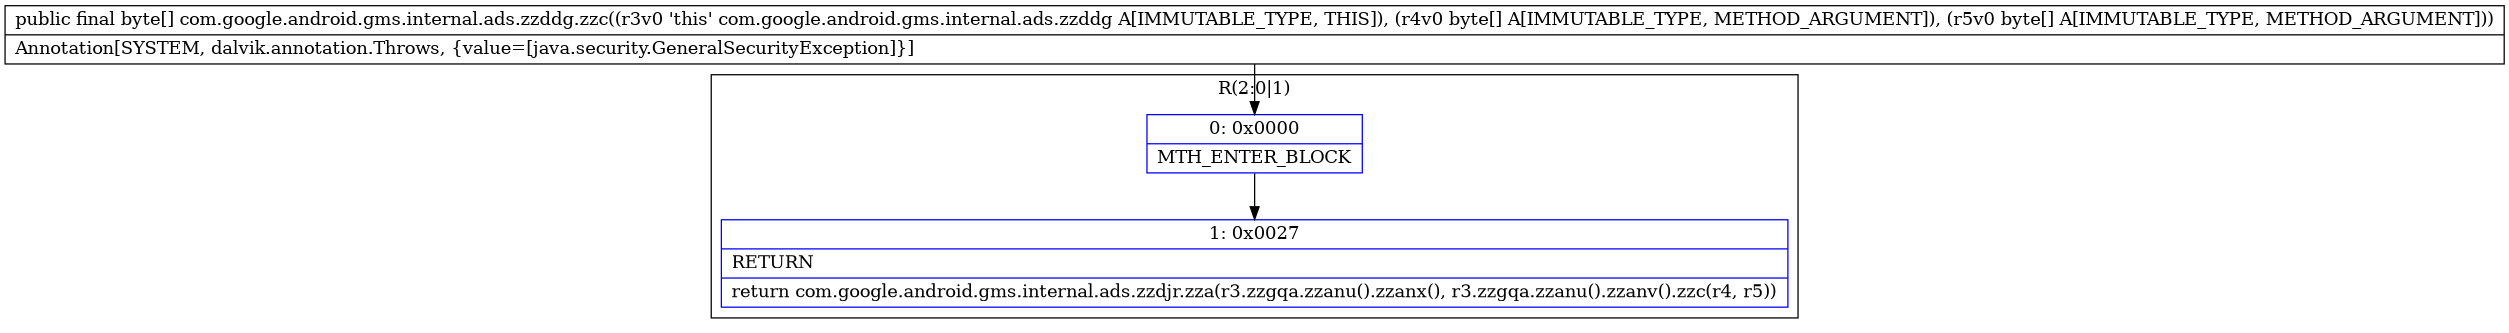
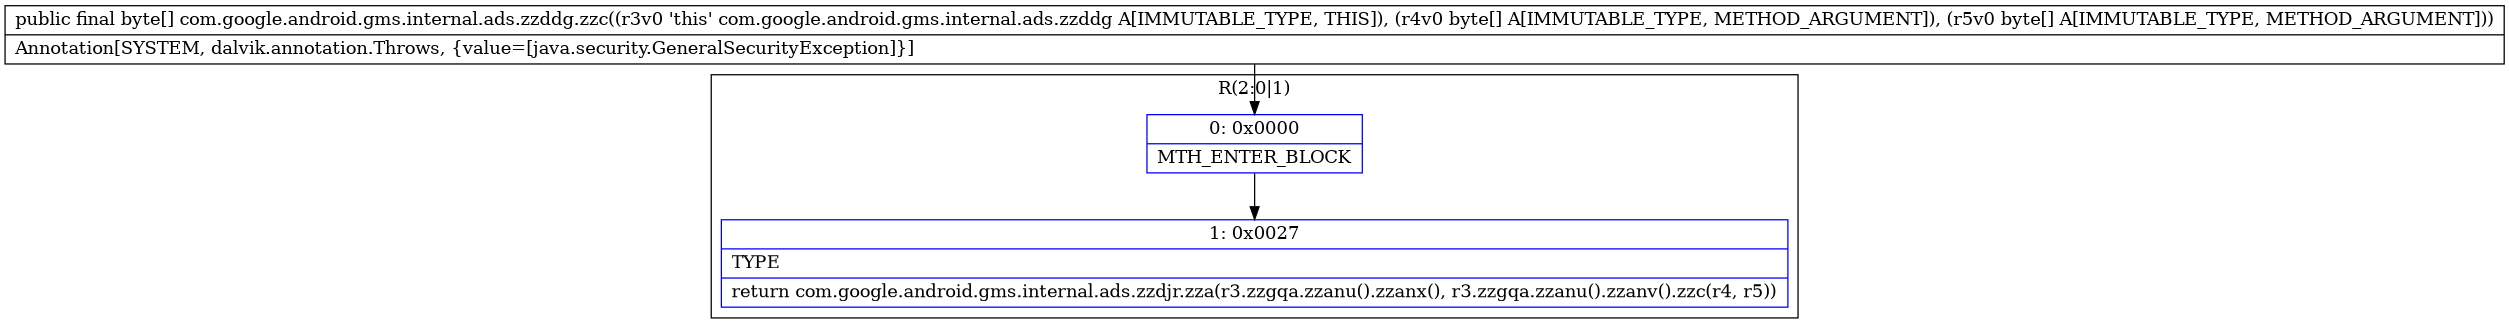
(773, 263) -> (756, 263)
